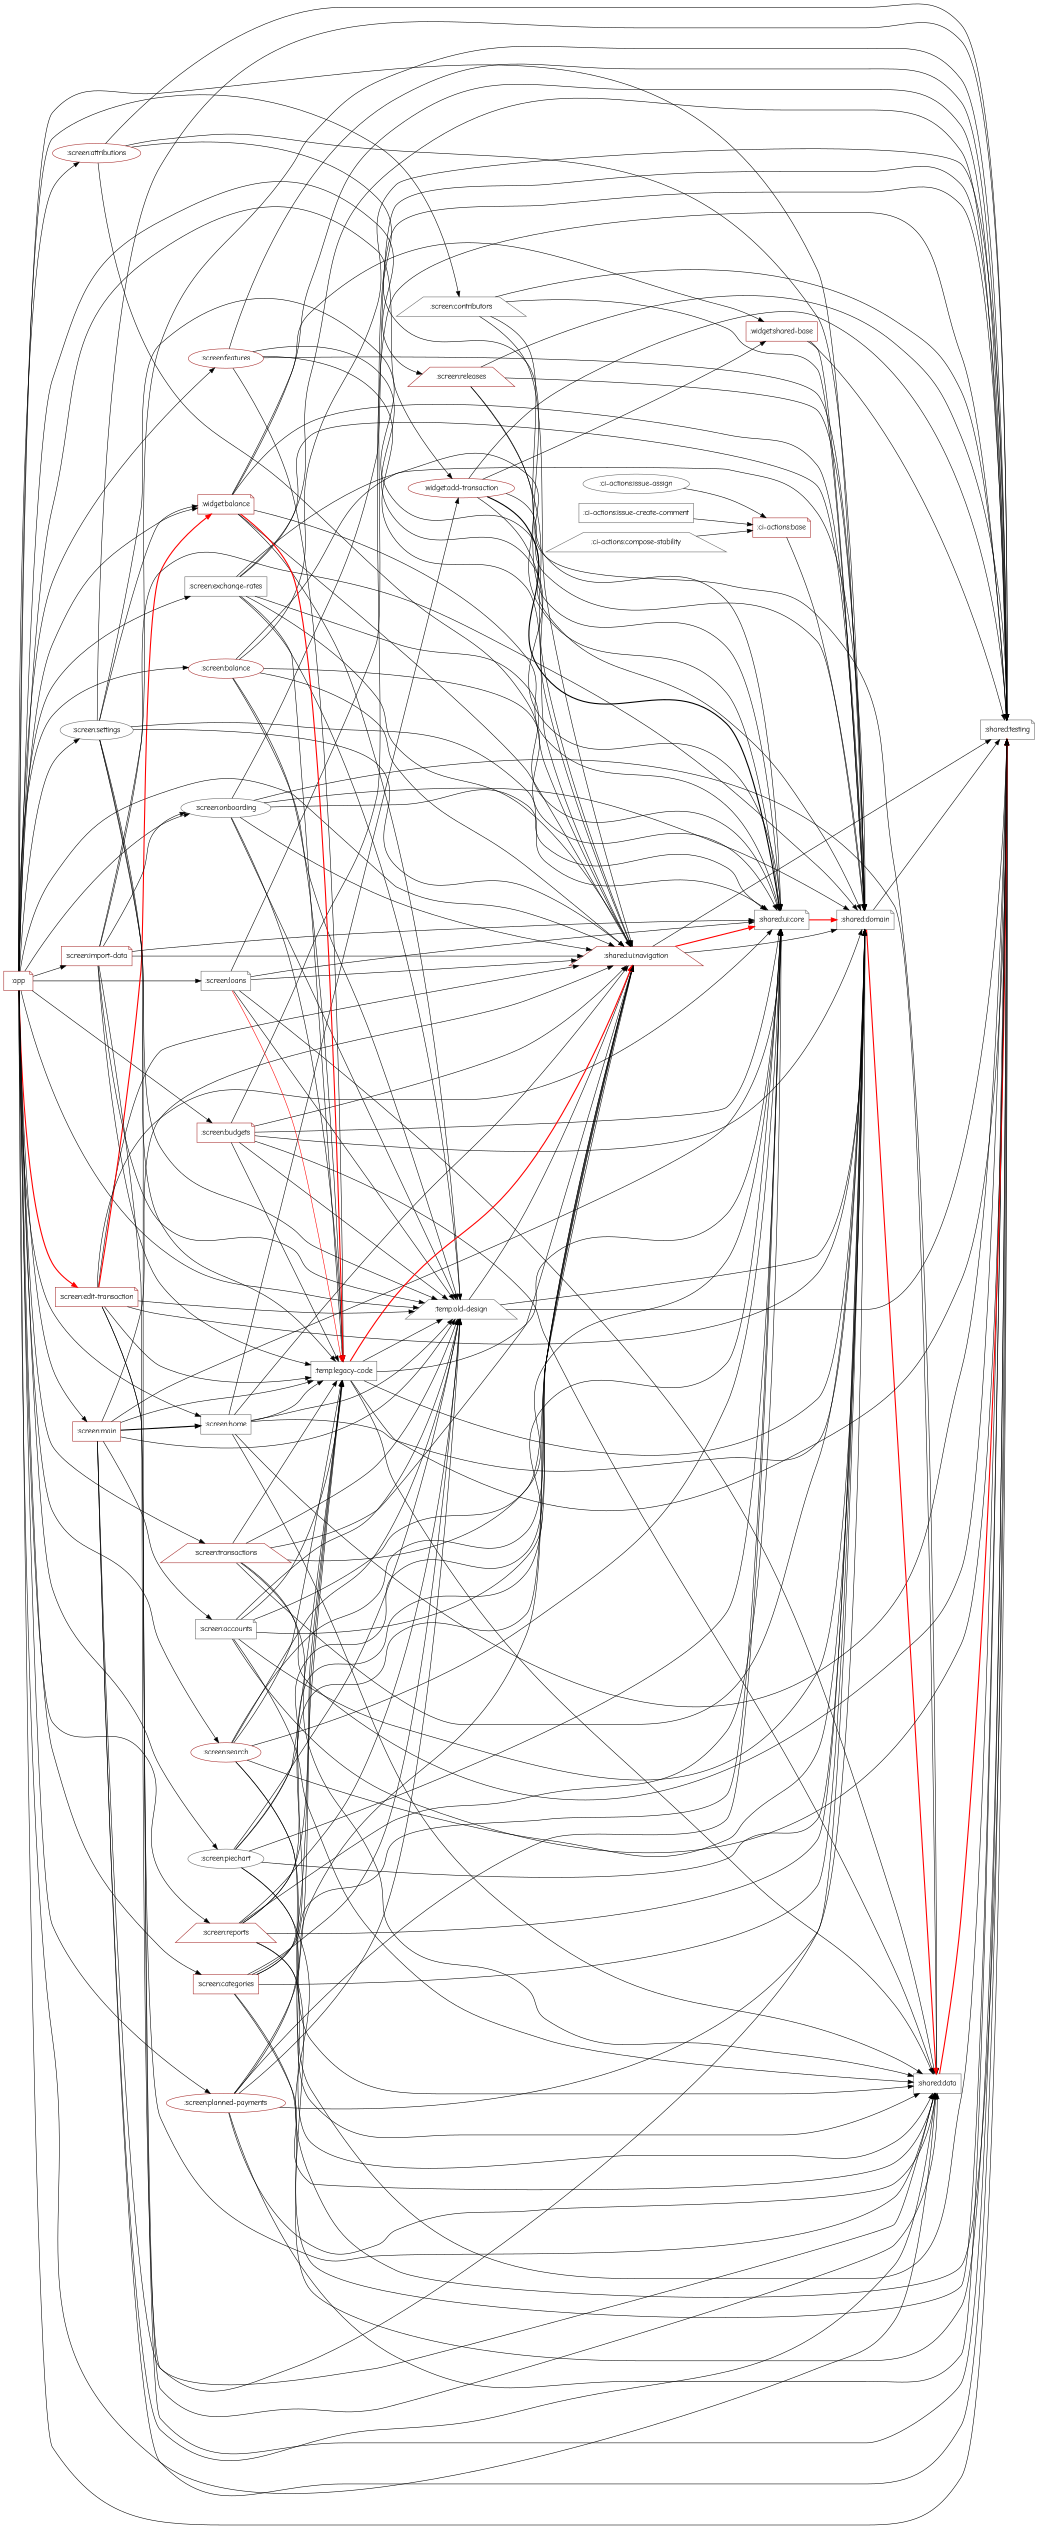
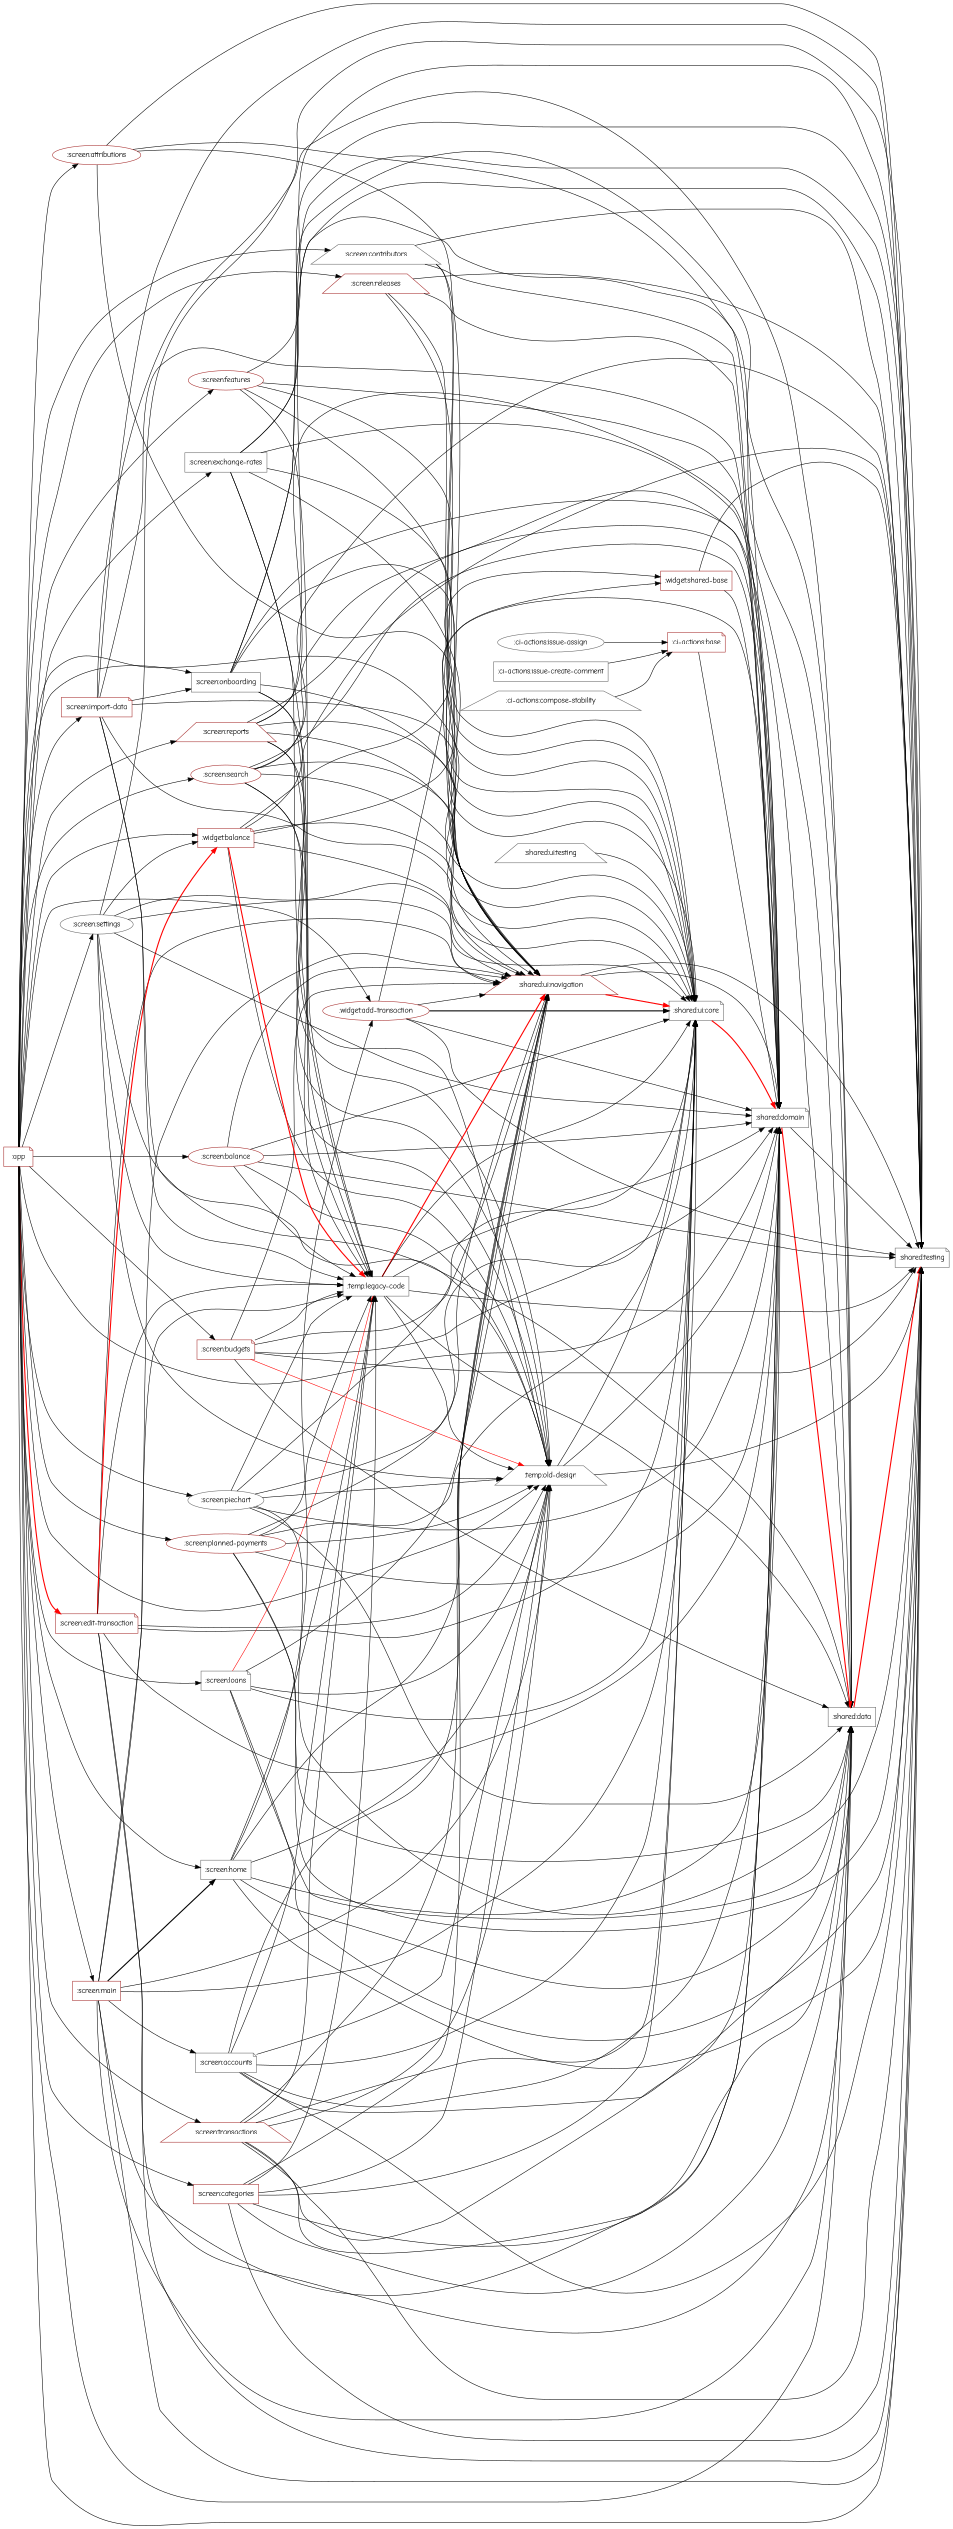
(226, 808) -> (226, 682)
none -> (551, 853)
(561, 1141) -> (648, 1278)
(346, 1223) -> (384, 1412)
